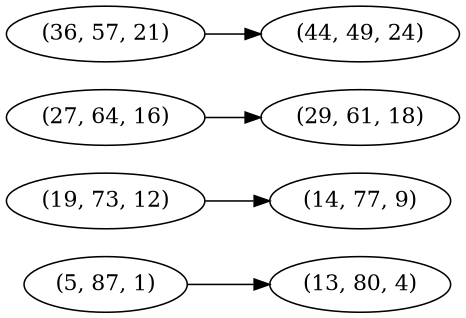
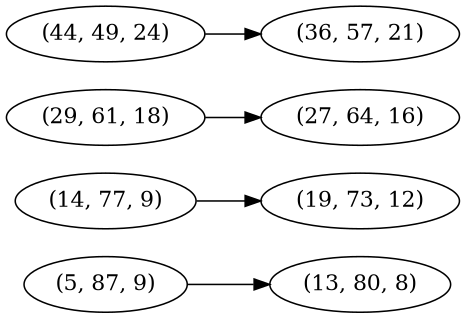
(225, 34) -> (225, 34)
(225, 117) -> (225, 117)
(229, 201) -> (221, 201)
(106, 284) -> (106, 284)
(360, 284) -> (360, 284)
